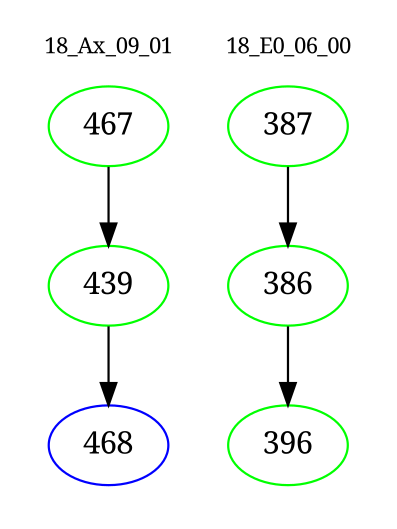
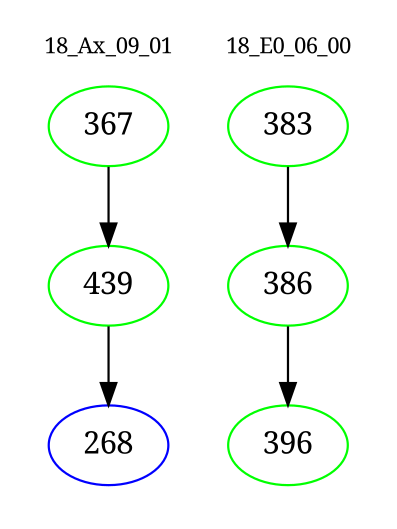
(109, 126) -> (109, 126)
(288, 126) -> (288, 126)
(109, 445) -> (109, 445)
